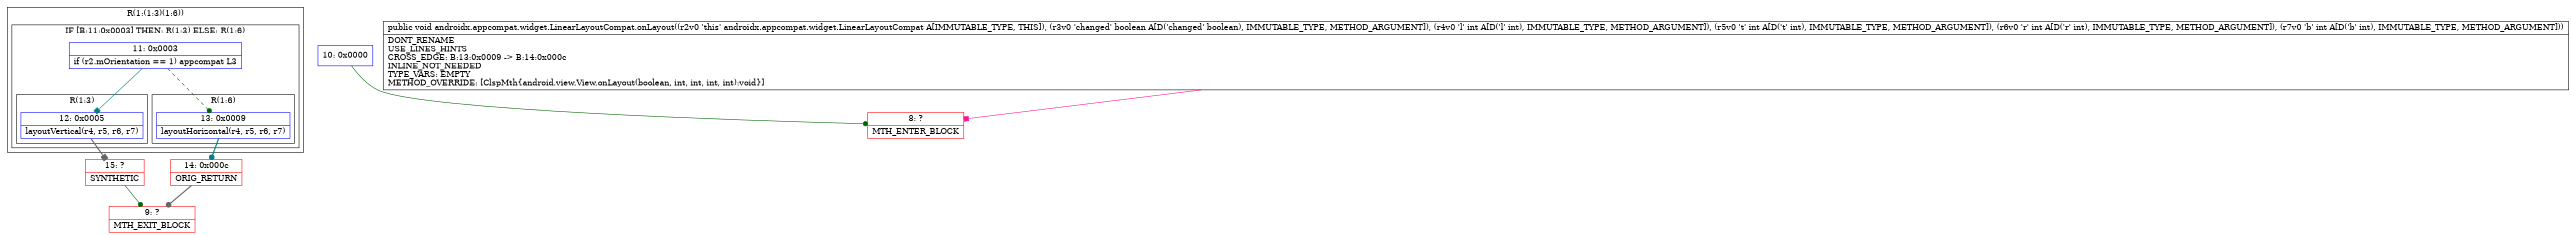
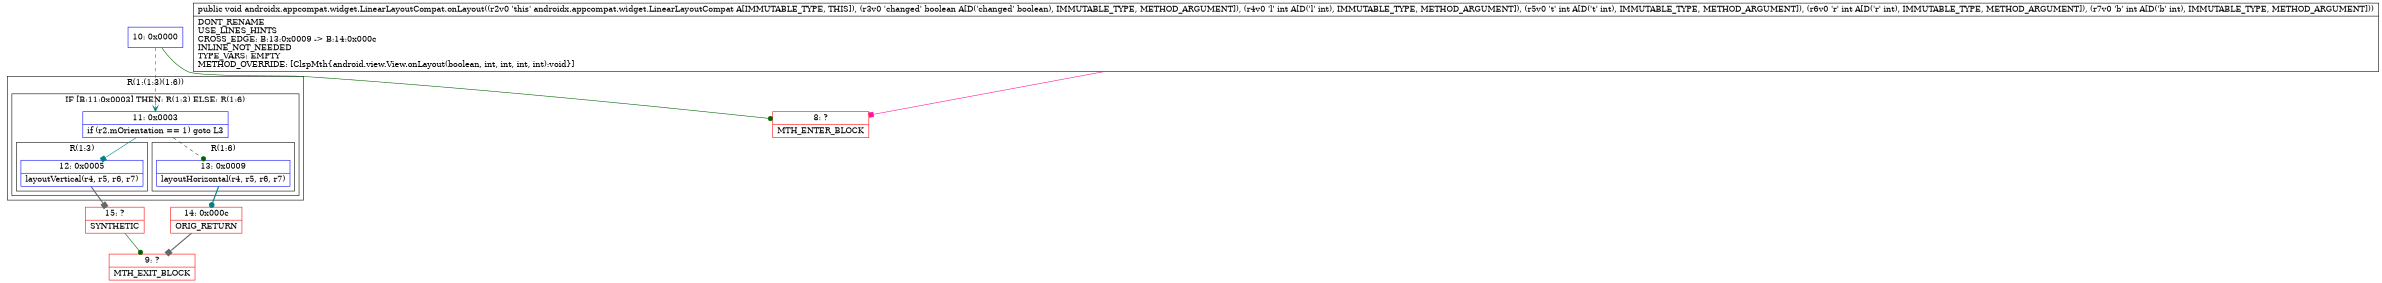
(155, 62) -> (155, 131)
none -> (155, 72)
(181, 194) -> (181, 242)
